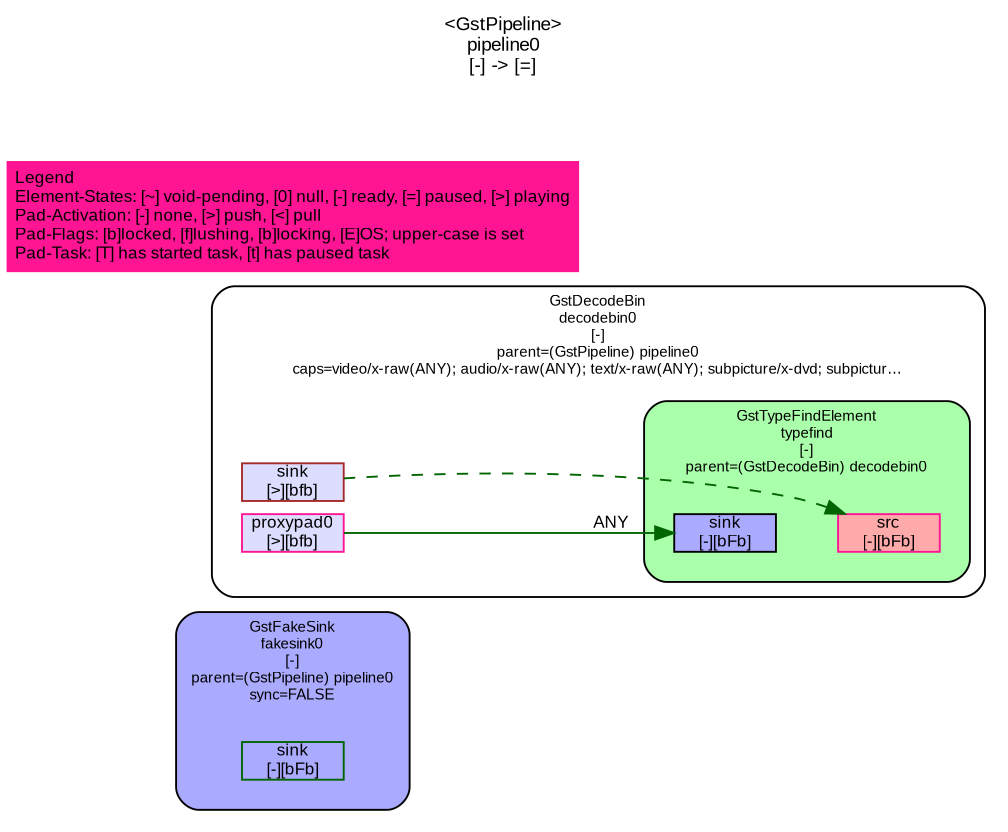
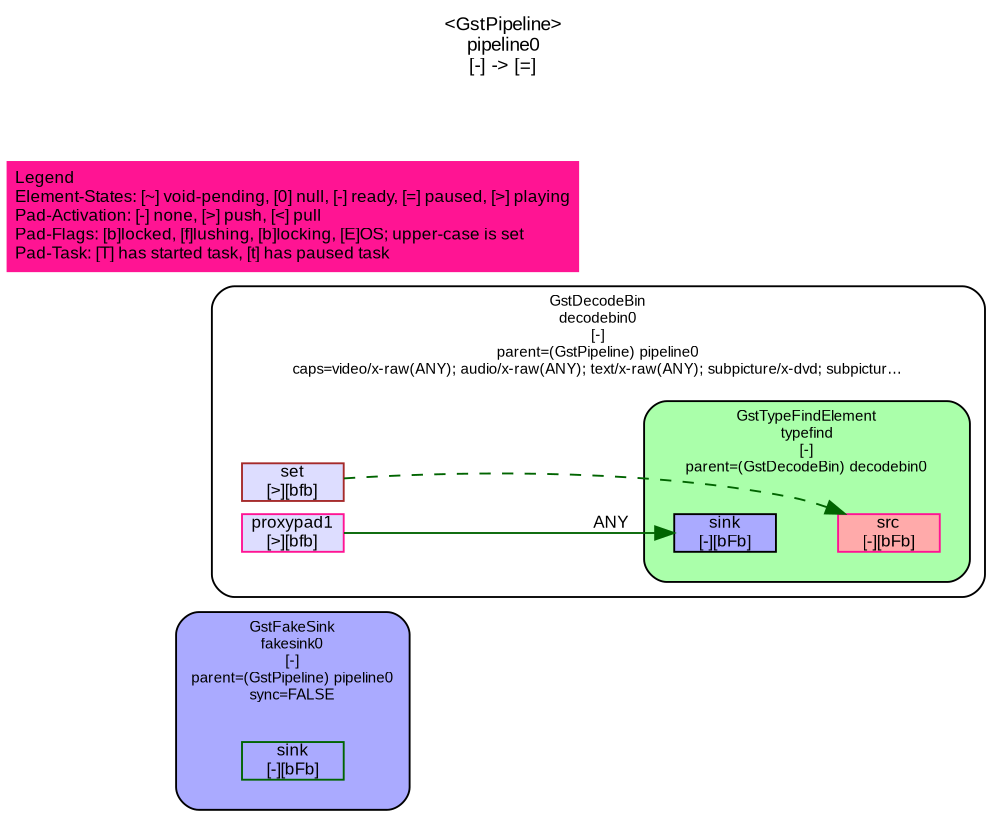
(293, 482) -> (293, 482)
(293, 533) -> (293, 533)
